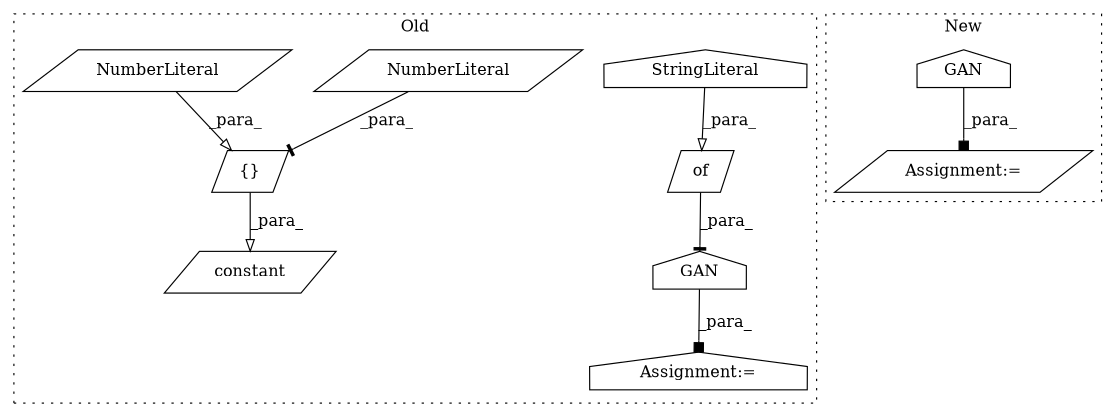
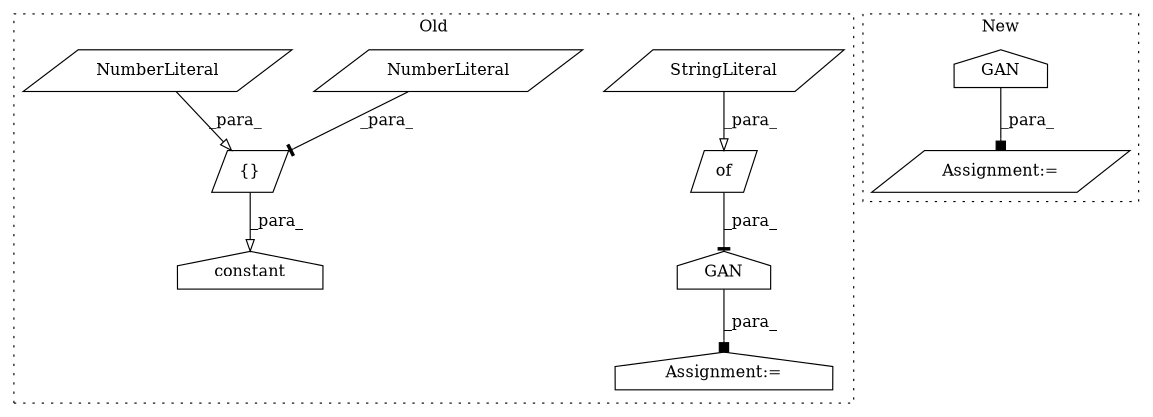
(705, 71) -> (724, 71)
(250, 272) -> (250, 272)
